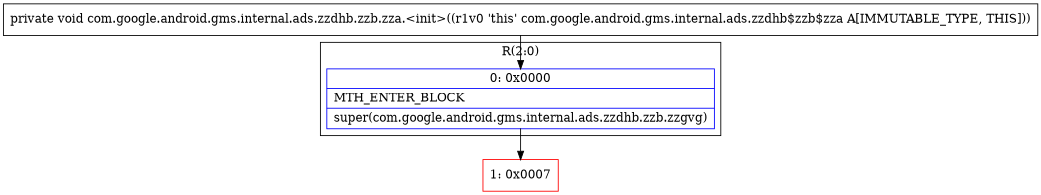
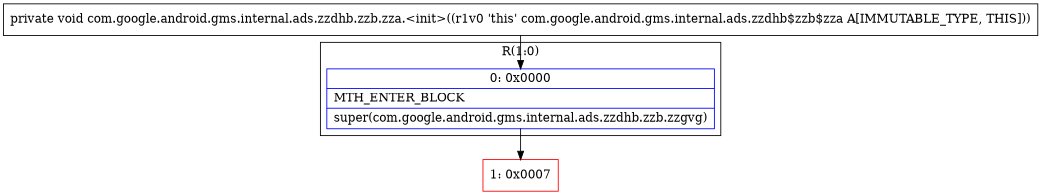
(521, 52) -> (521, 52)
